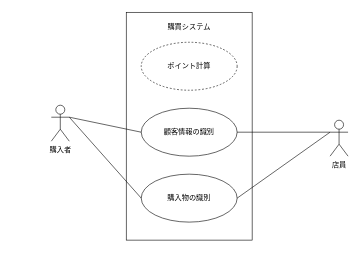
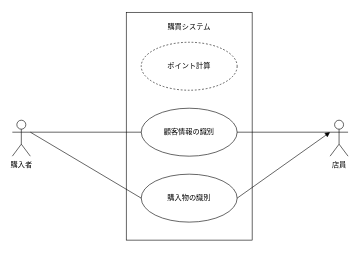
(60, 123) -> (21, 138)
(325, 136) -> (325, 136)
